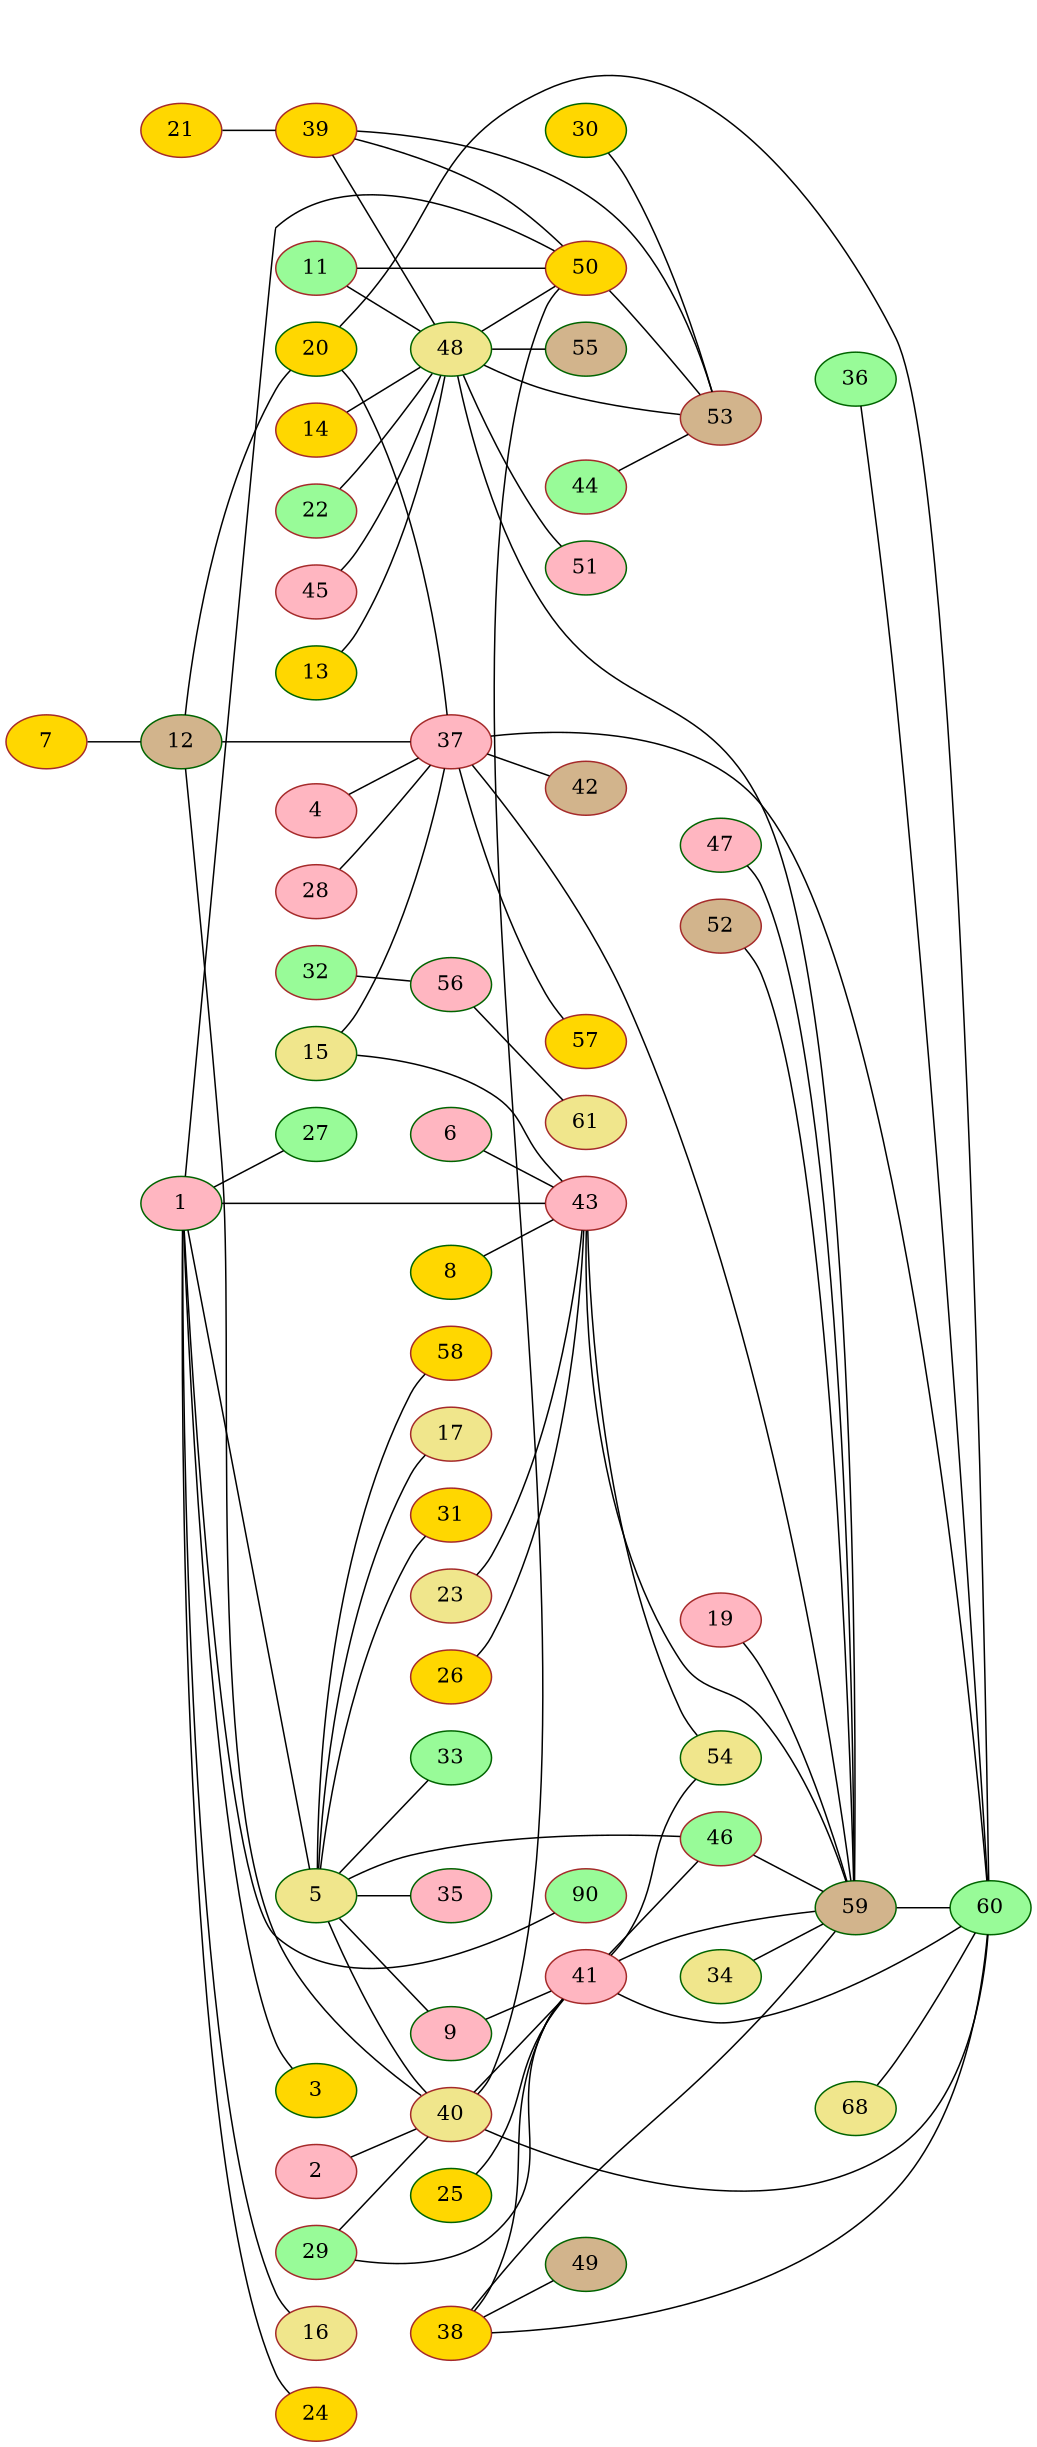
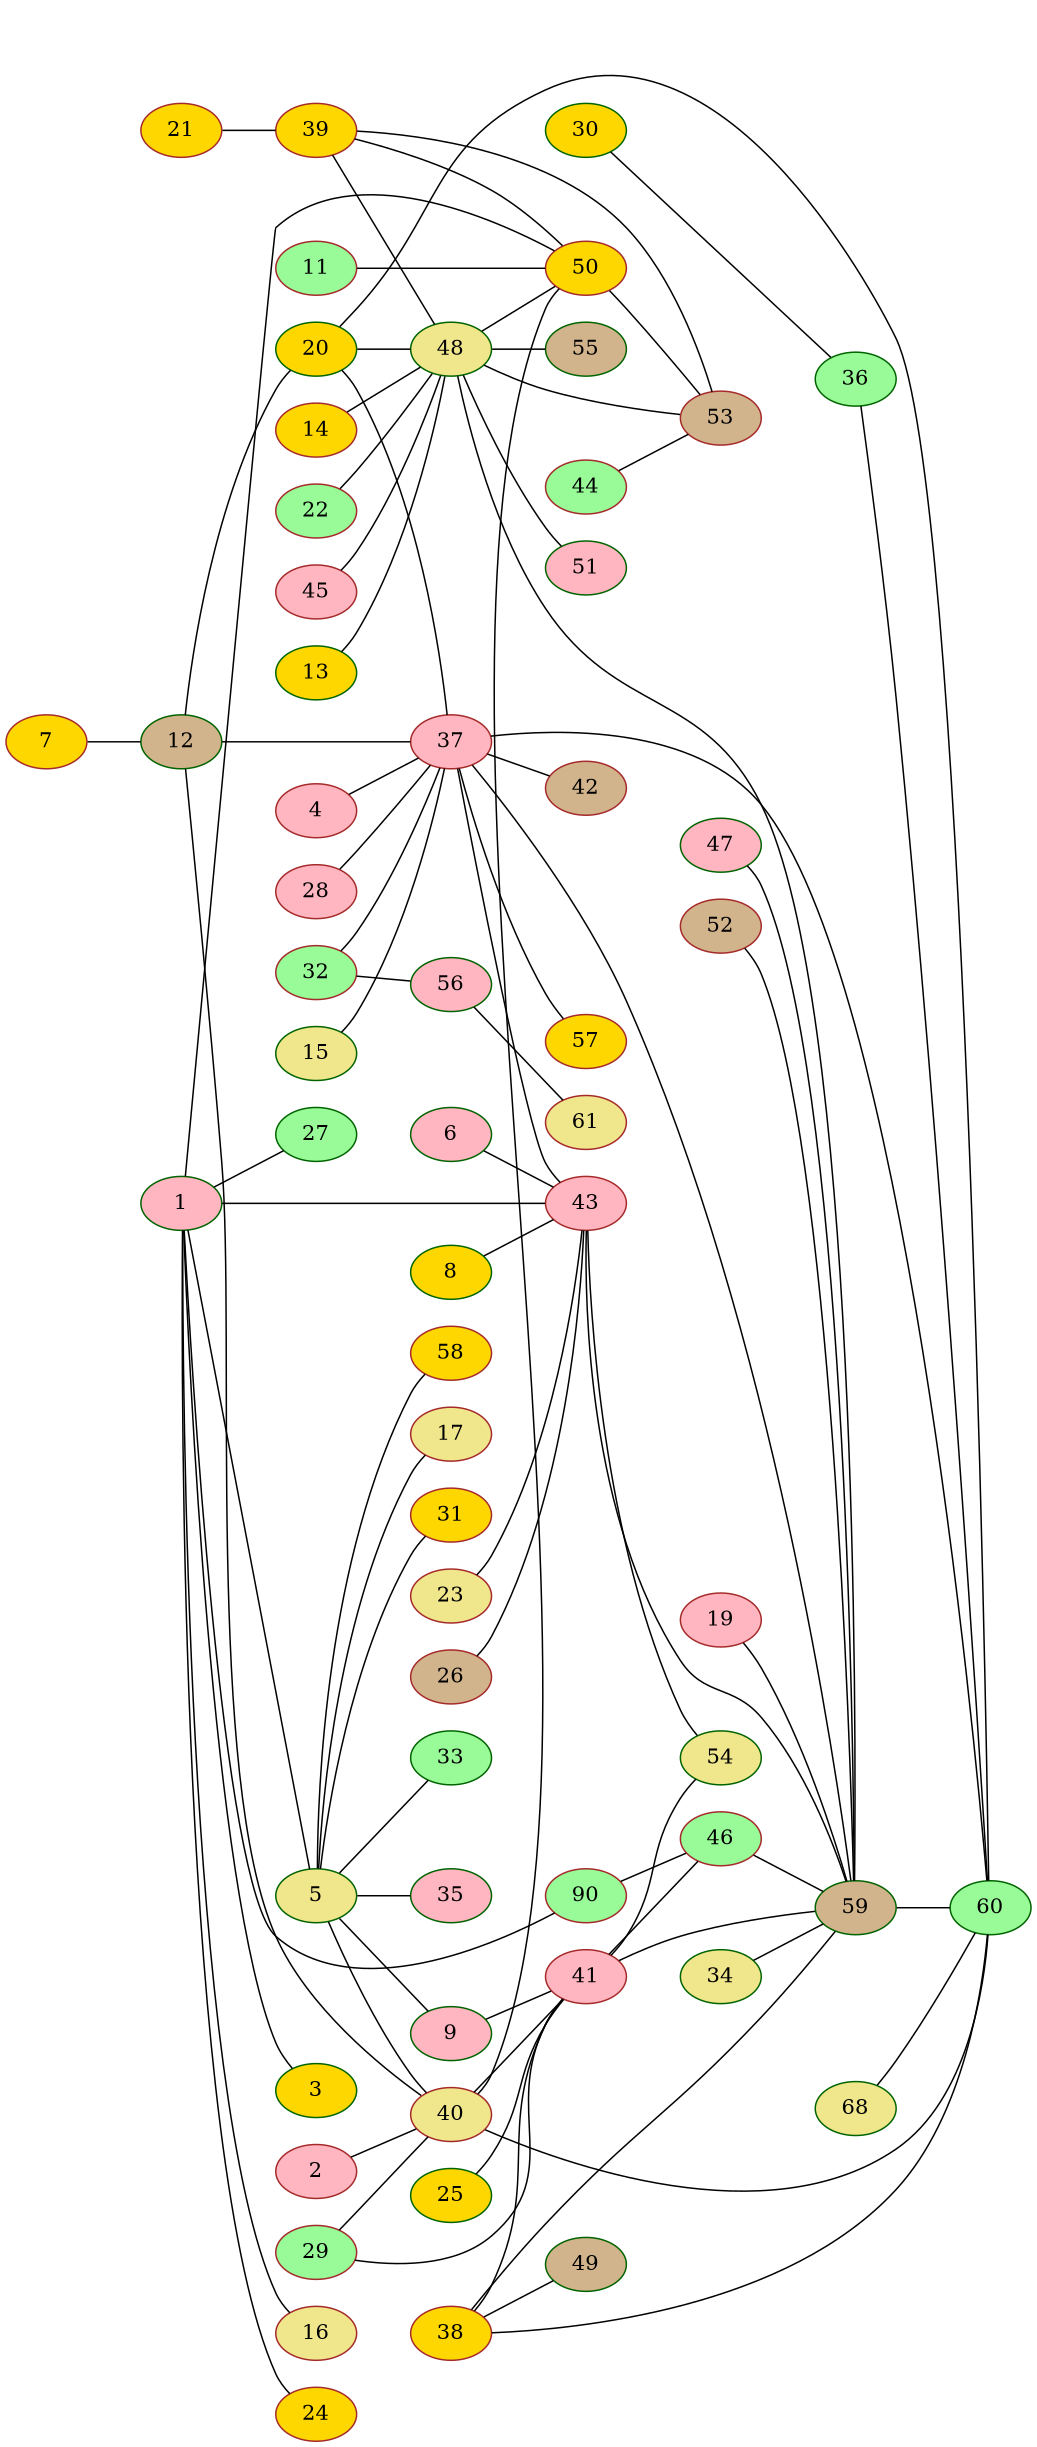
(670, 268) -> (721, 255)
(384, 309) -> (384, 349)
none -> (397, 863)
(479, 1087) -> (493, 947)
(451, 1677) -> (451, 1677)
(512, 1840) -> (642, 1872)
(796, 2007) -> none
